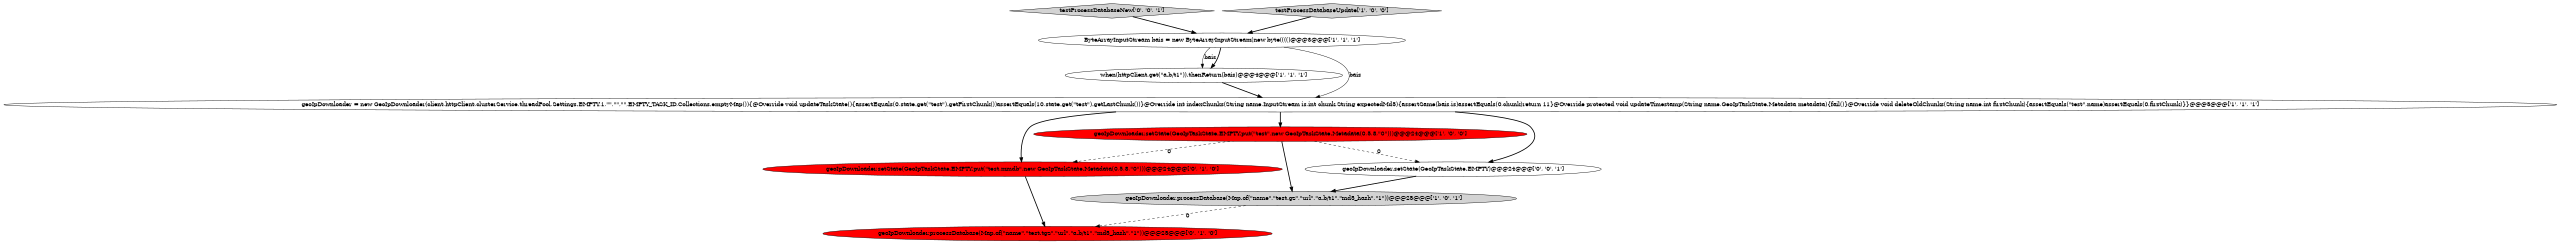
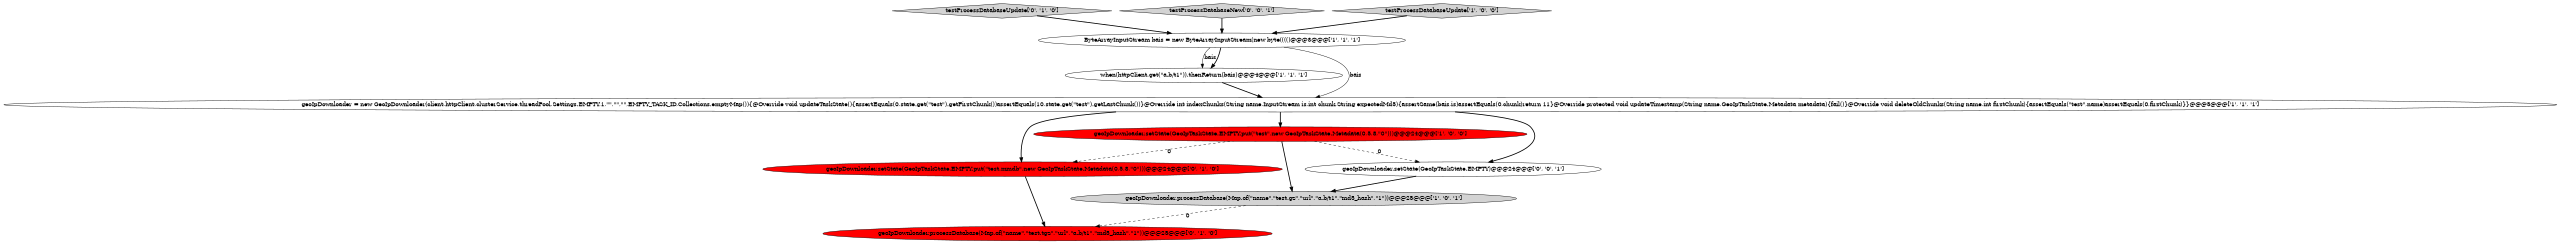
none -> (1002, 11)
